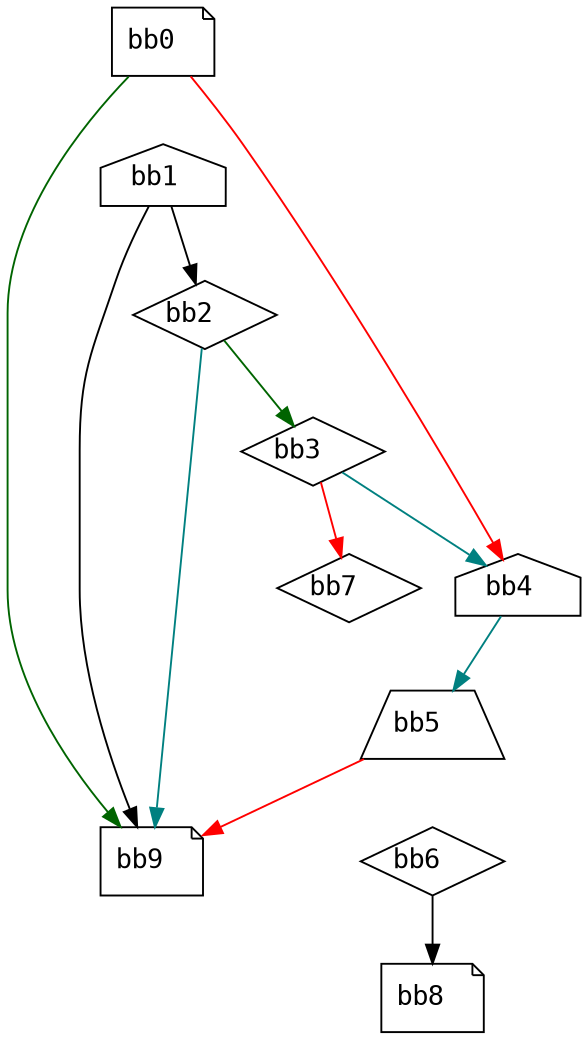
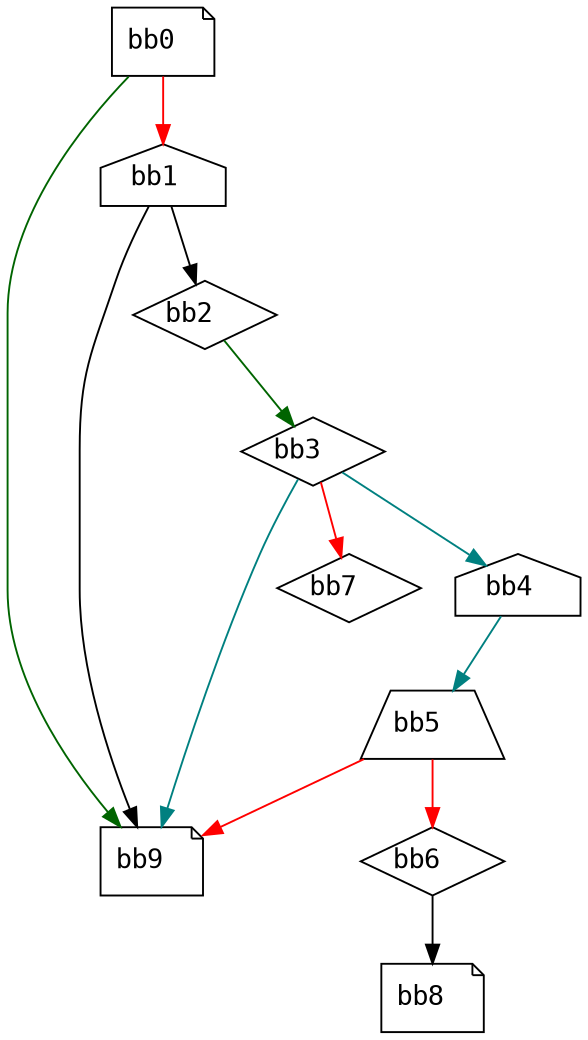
(349, 305) -> (163, 101)
(179, 578) -> (225, 641)
none -> (433, 784)
